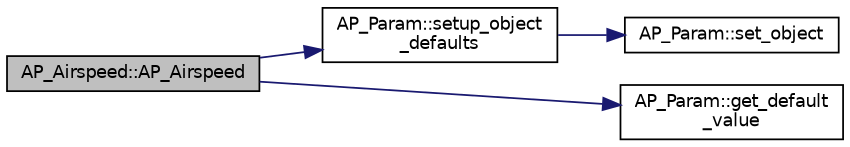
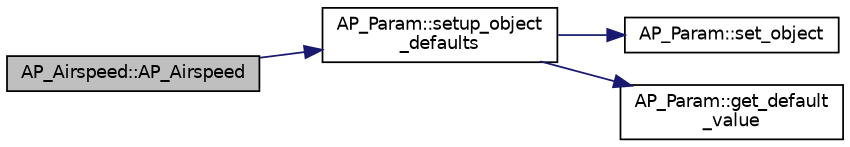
(431, 93) -> (577, 71)
